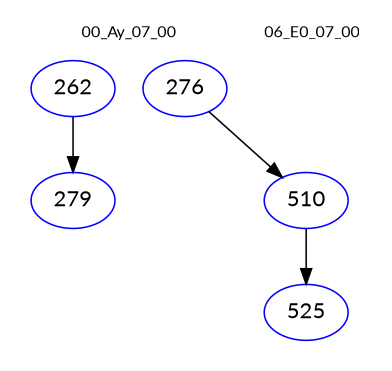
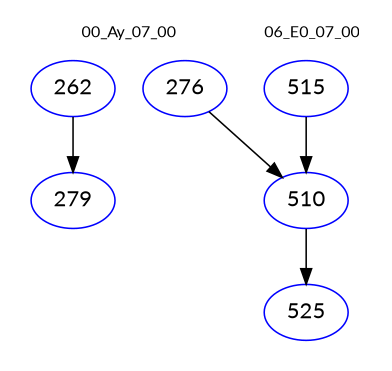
none -> (306, 89)
